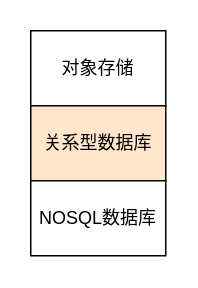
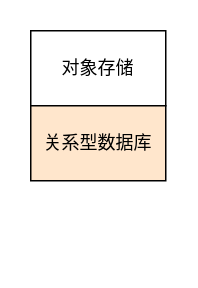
(98, 218) -> none
